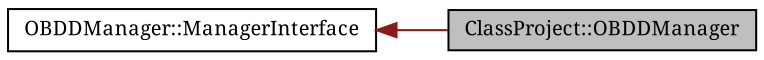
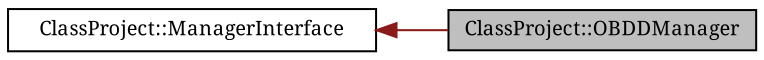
(192, 30) -> (192, 30)
